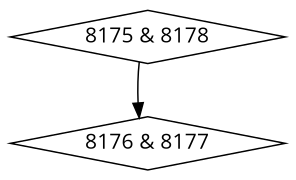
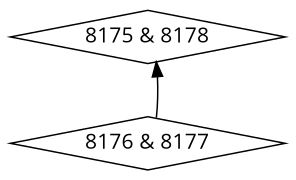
(138, 82) -> (158, 97)
